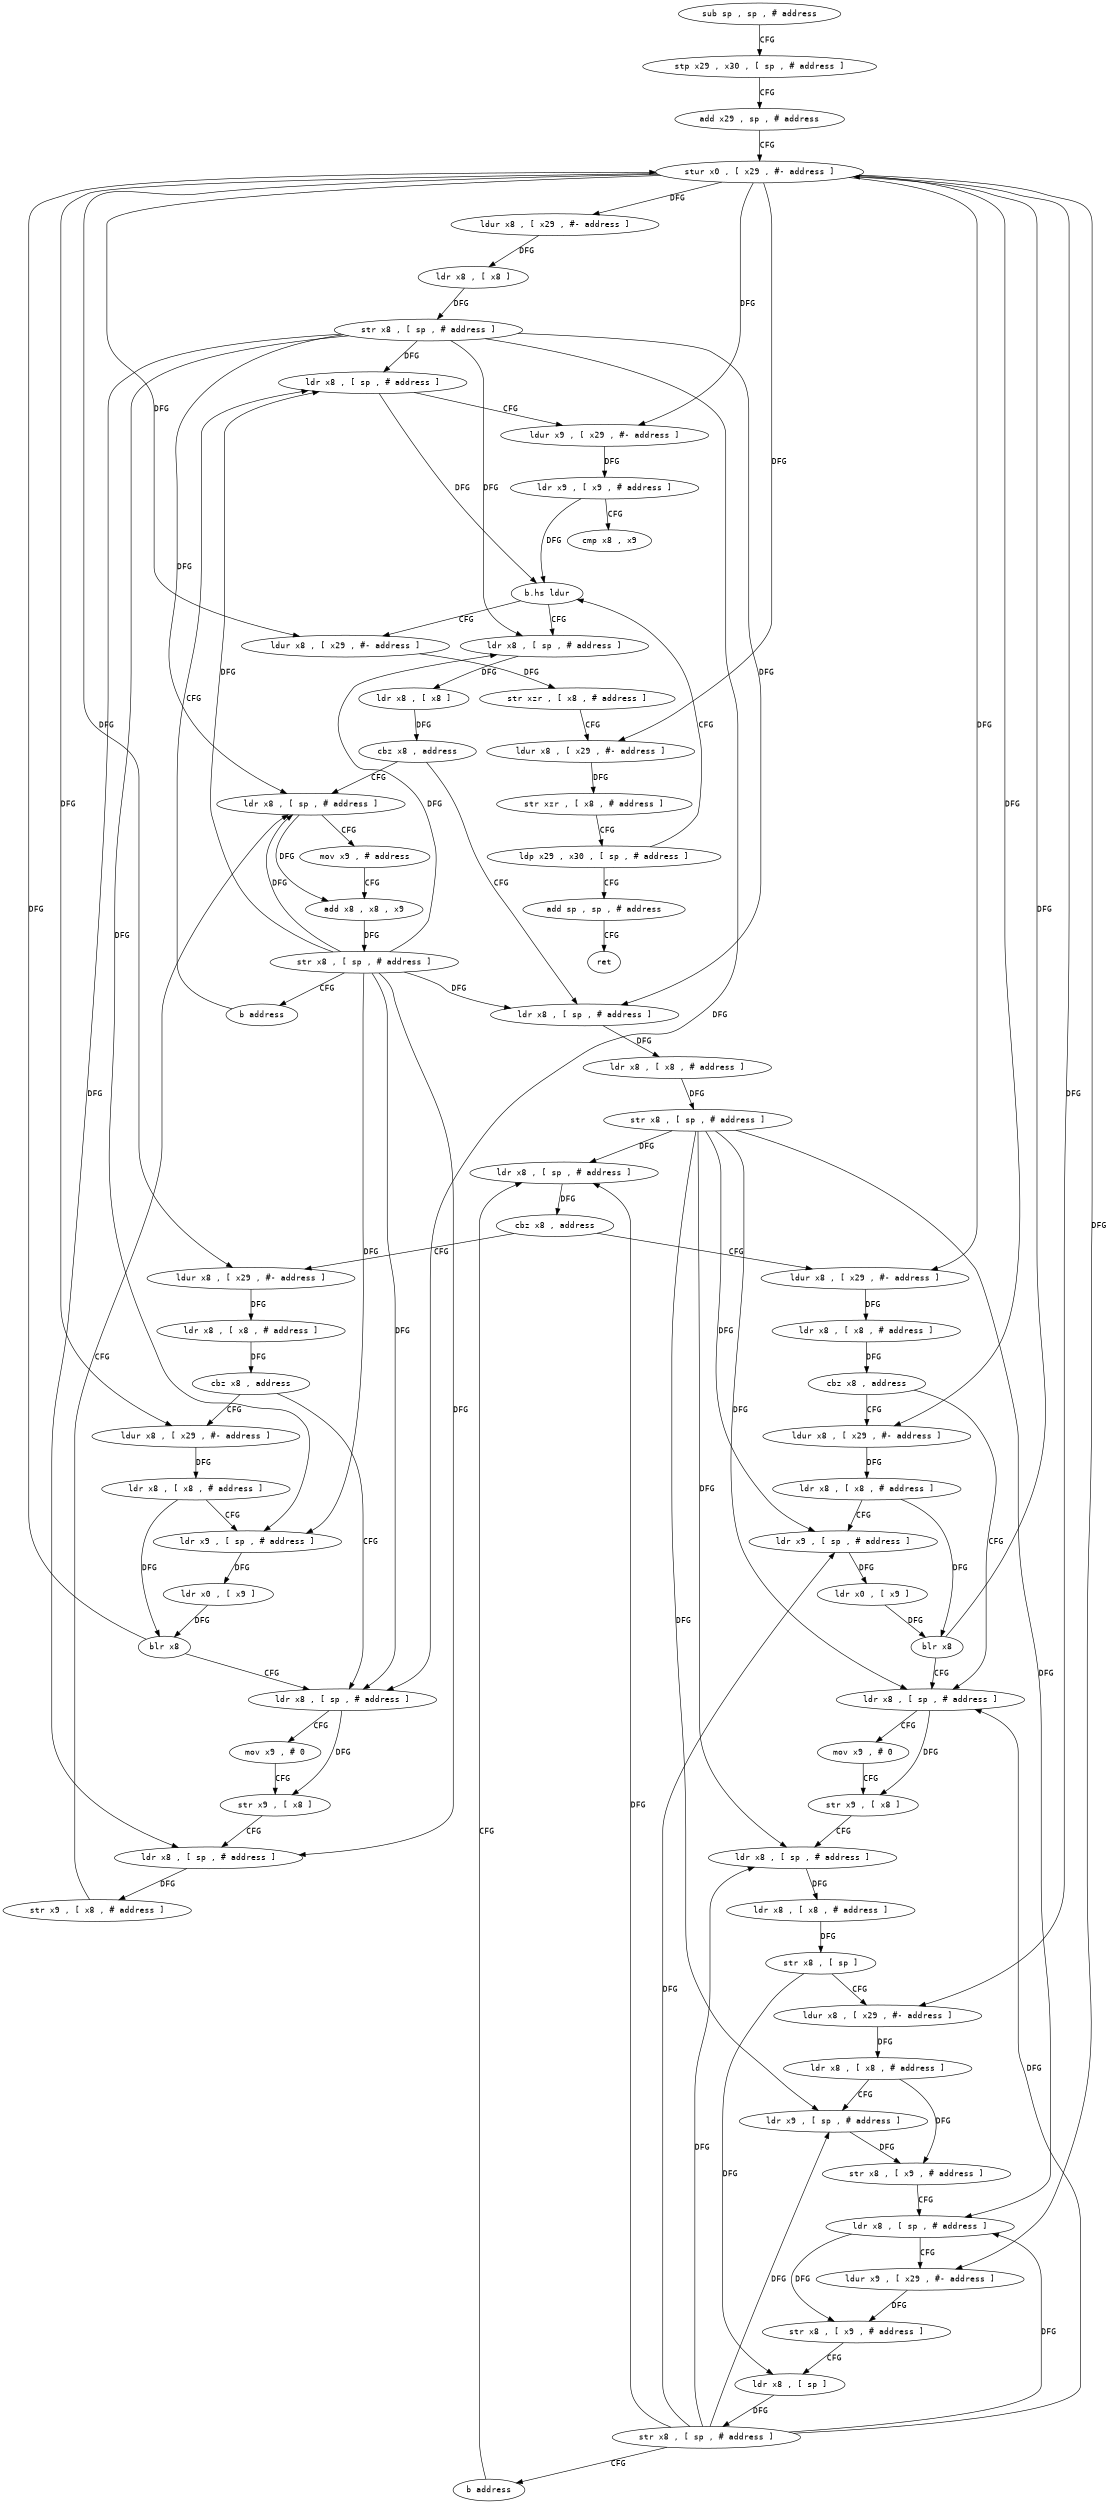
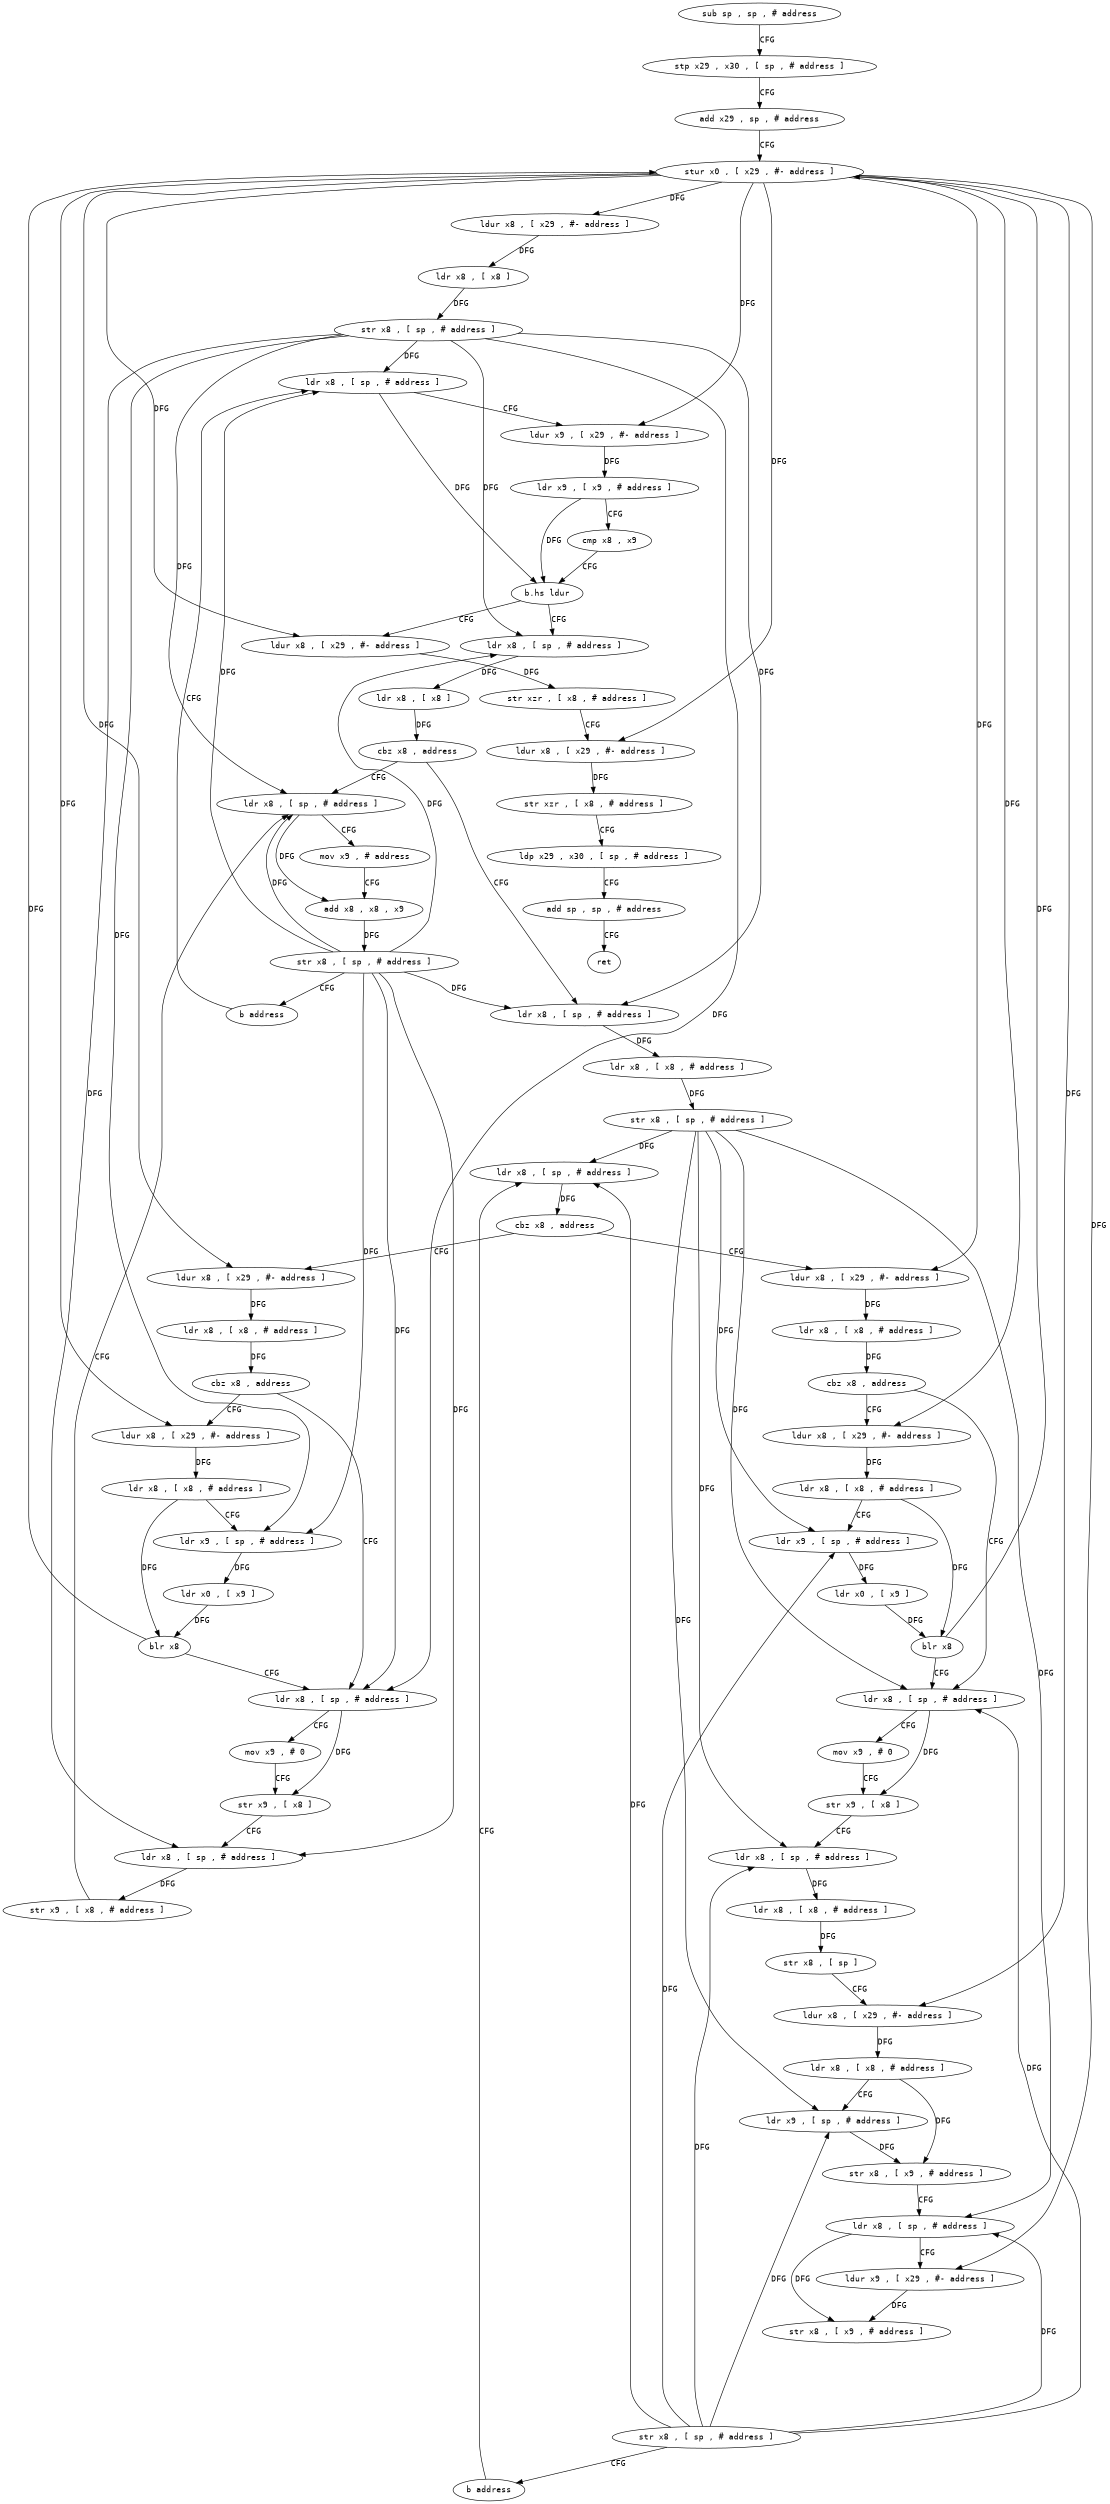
(695, 709) -> (581, 565)
(790, 2385) -> none
